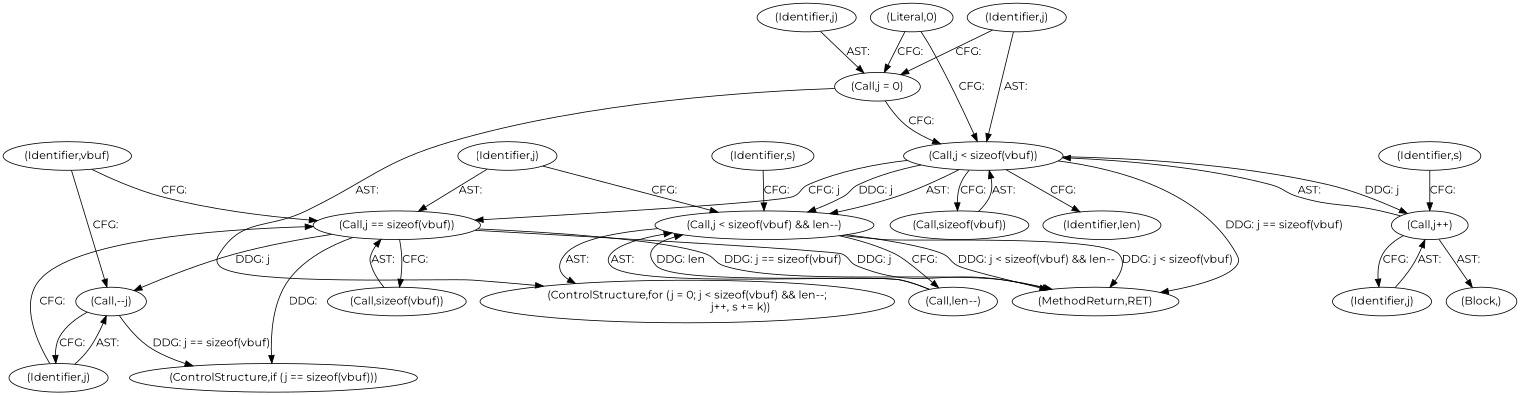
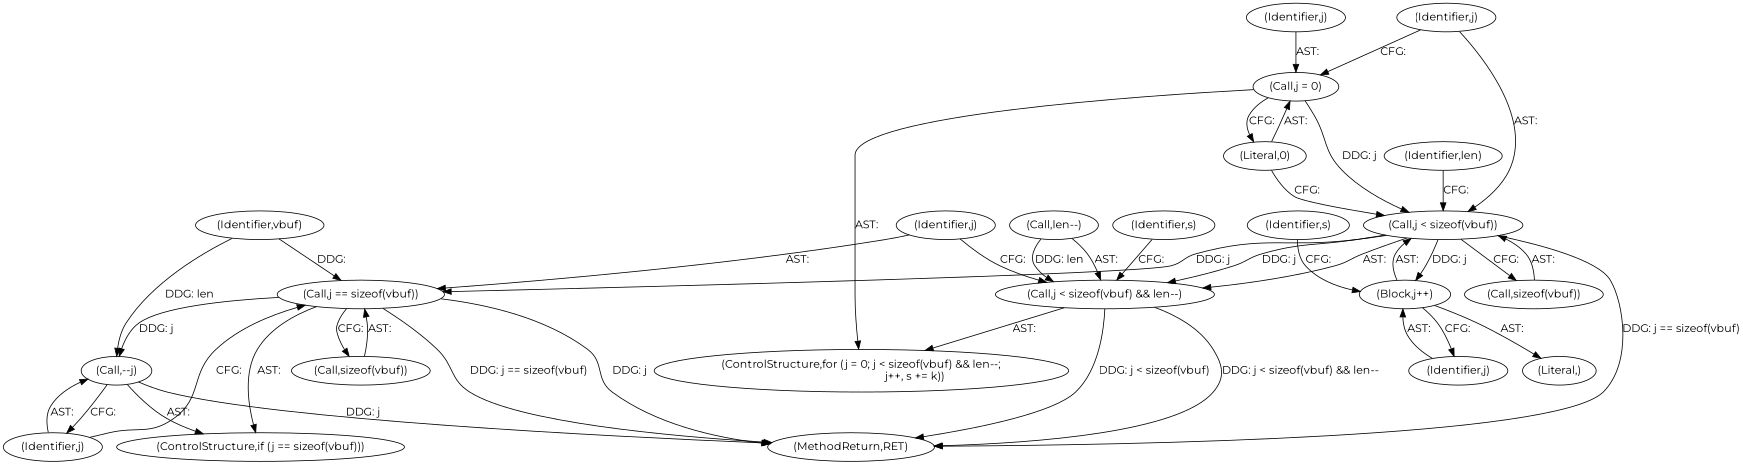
(912, 52) -> (1298, 121)
none -> (1251, 113)
(923, 121) -> (1360, 156)
(1040, 189) -> (1443, 187)
(176, 191) -> (333, 260)
(824, 191) -> (1213, 260)
(108, 225) -> (190, 294)
(1430, 225) -> (1405, 294)
(890, 251) -> none
(304, 302) -> (271, 371)
(1482, 302) -> (1559, 371)
(211, 343) -> (180, 412)
none -> (449, 426)
